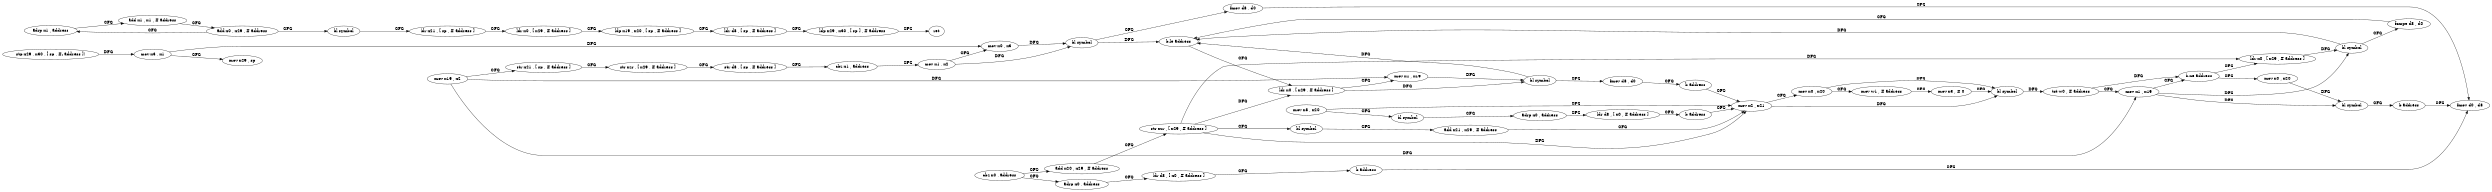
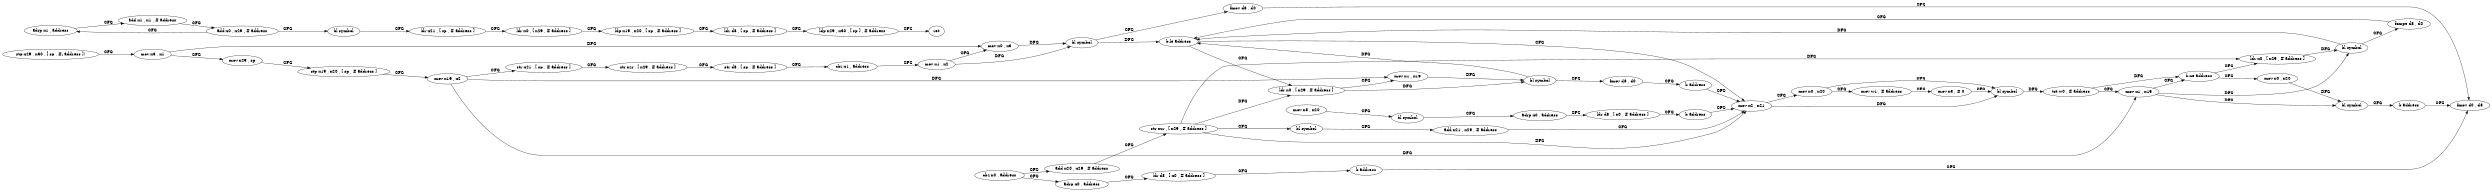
(109, 52) -> (109, 52)
none -> (344, 72)
(1527, 106) -> (1476, 43)
